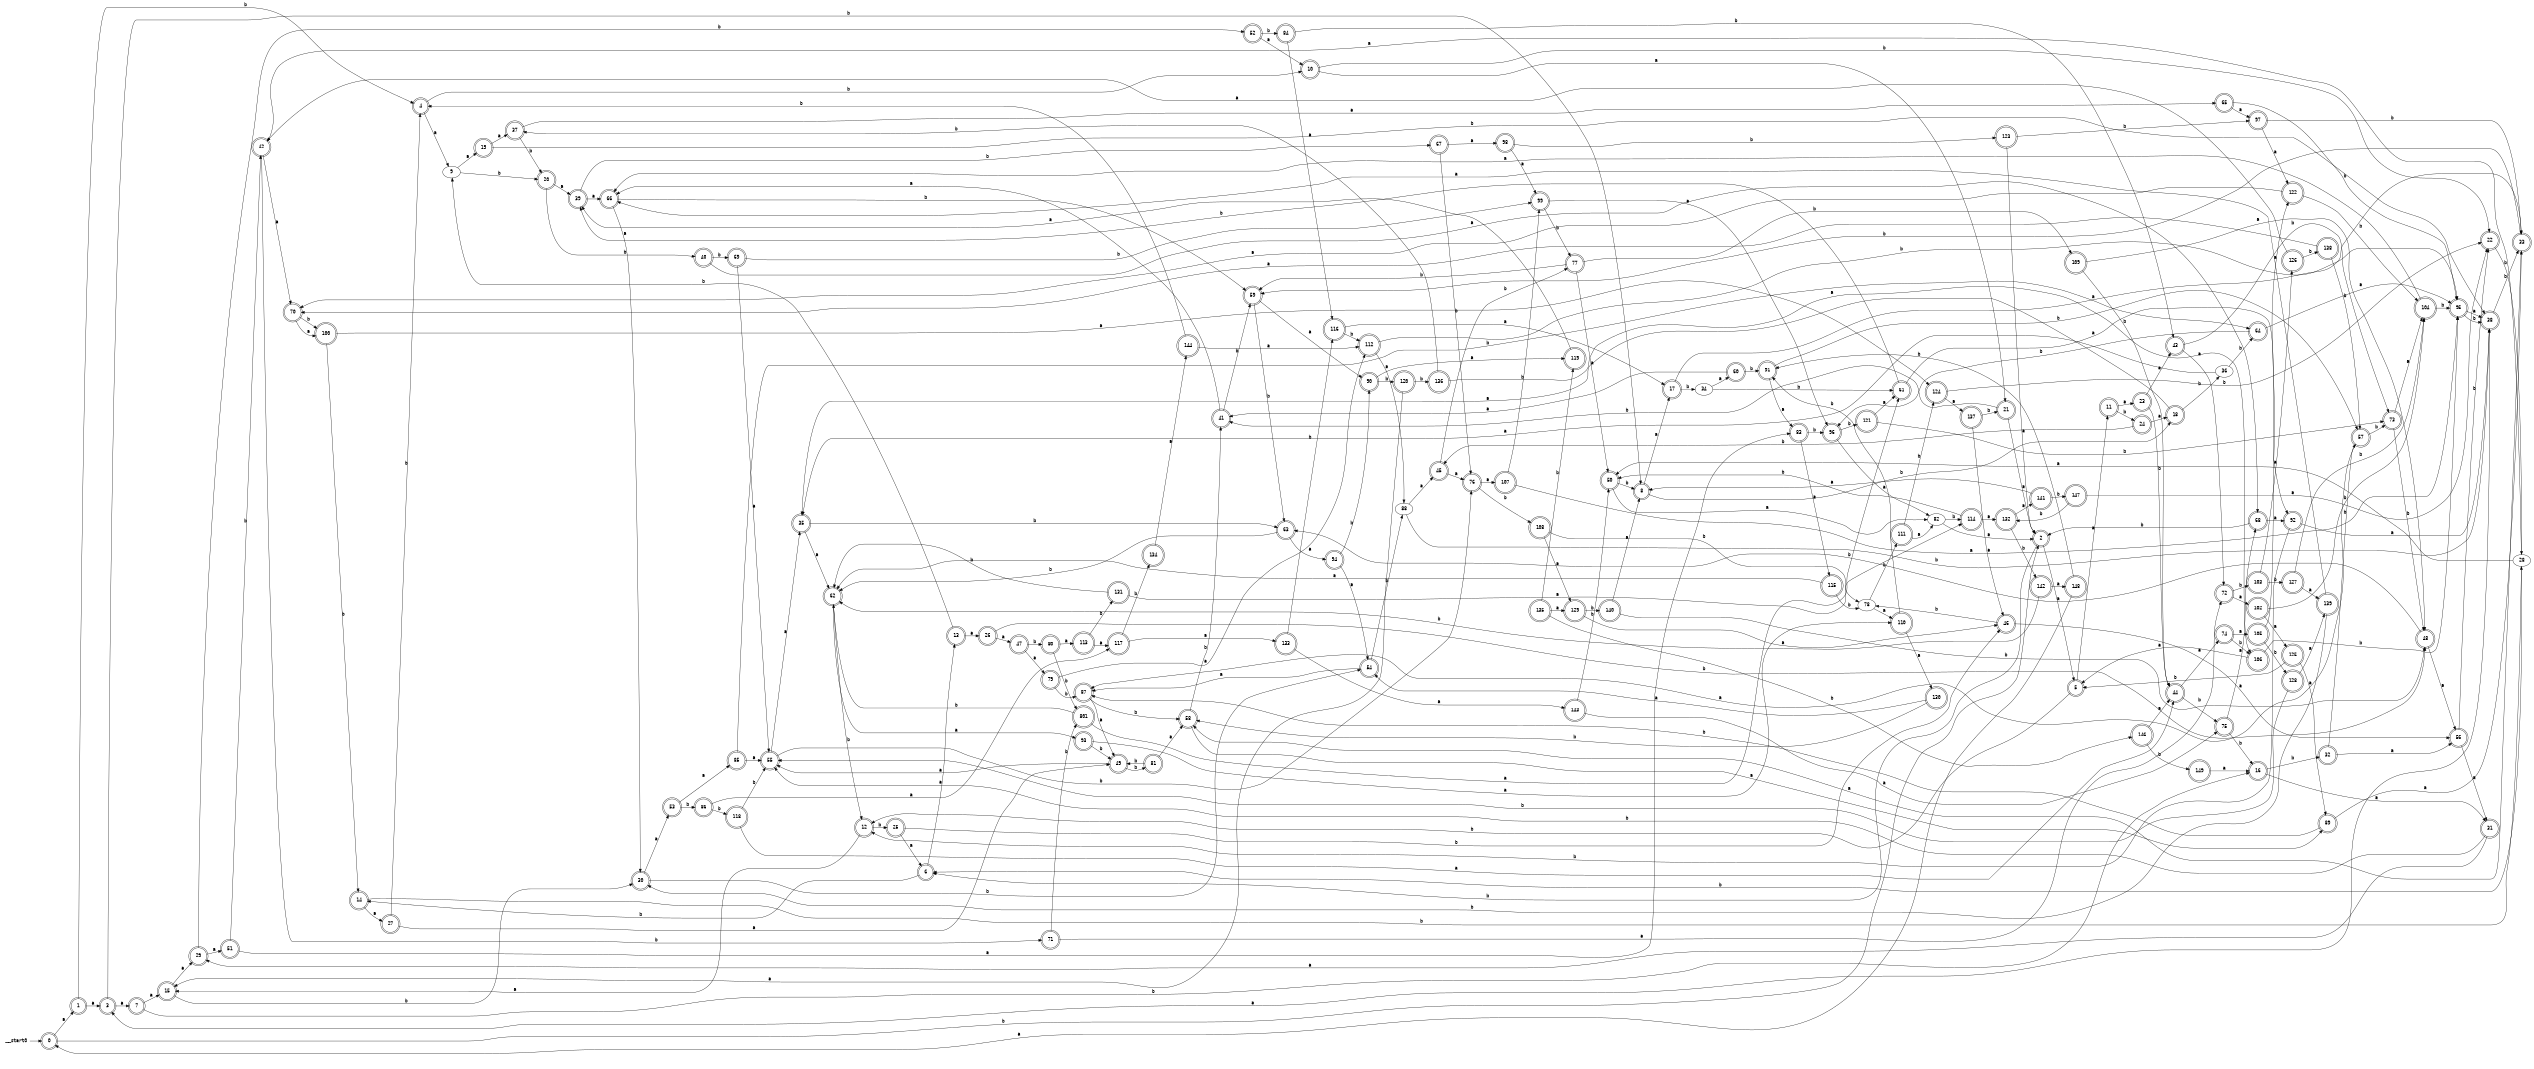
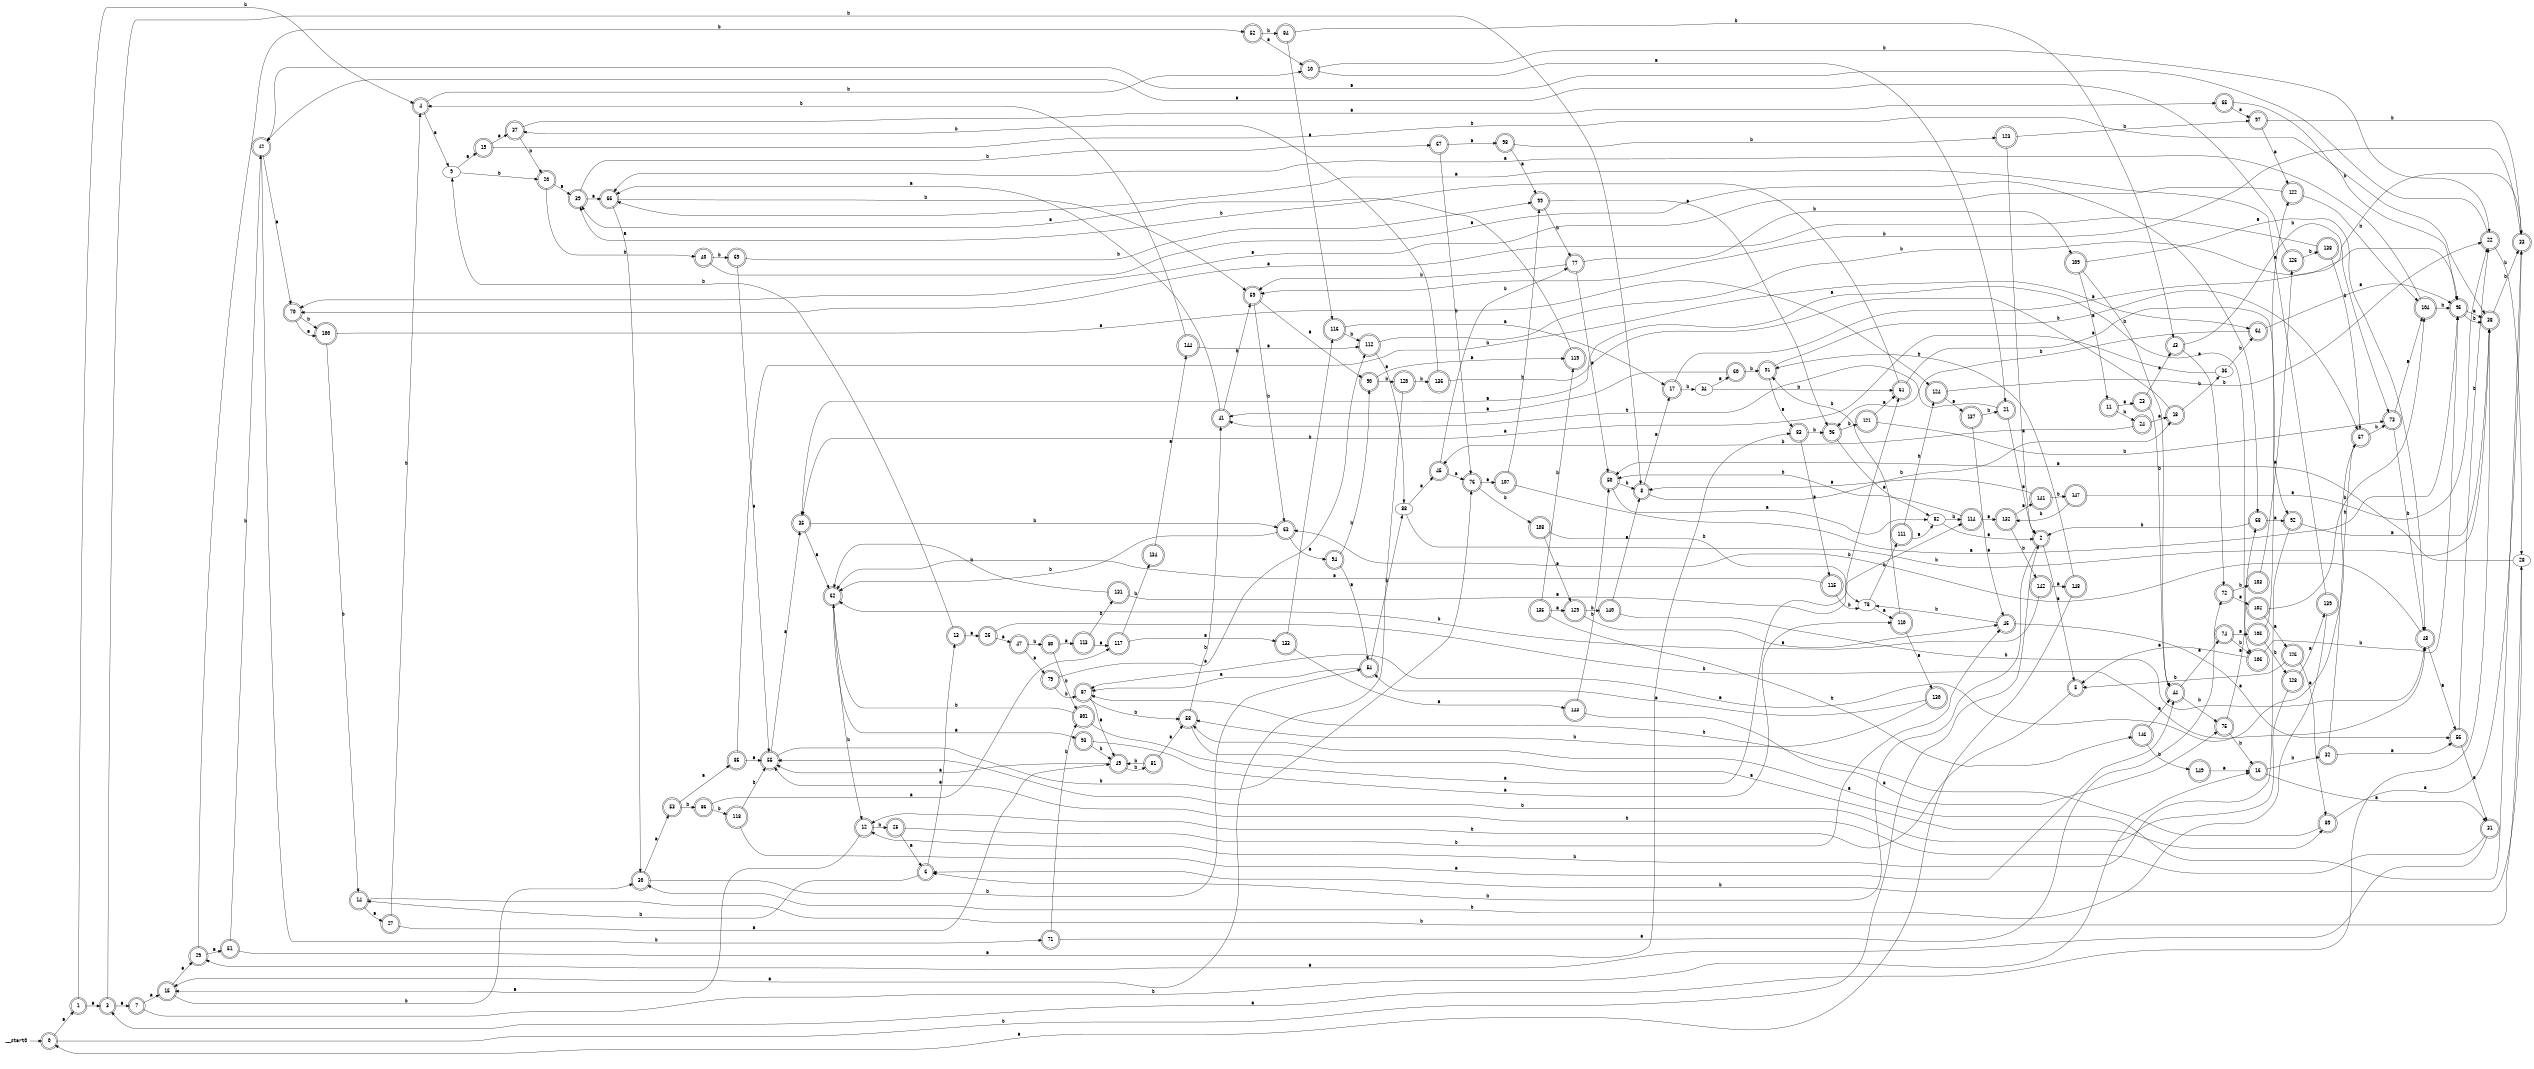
(1560, 38) -> (1375, 88)
(2091, 556) -> (2095, 330)
(2293, 582) -> none
